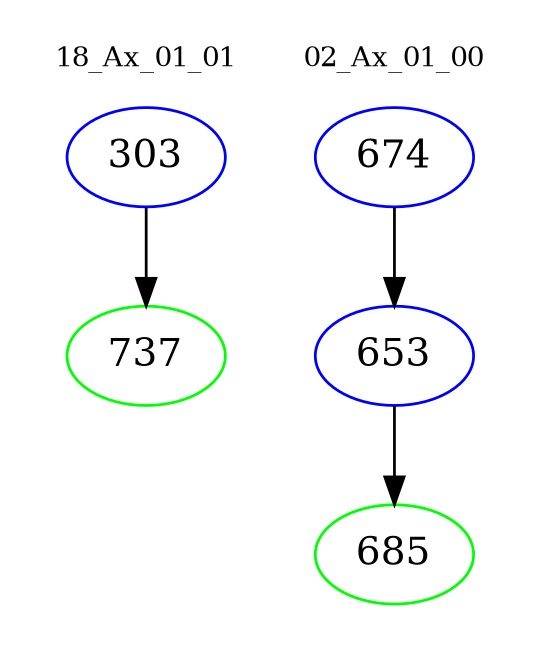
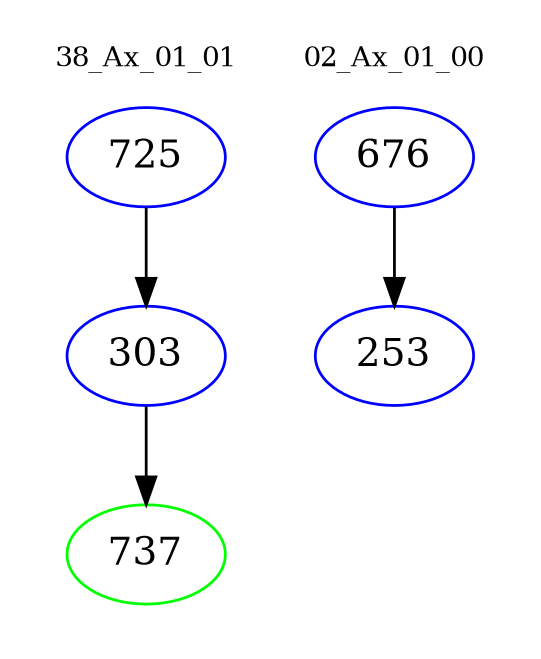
(146, 59) -> (146, 59)
none -> (146, 157)
(394, 157) -> (394, 157)
(394, 356) -> (394, 356)
(394, 554) -> none
